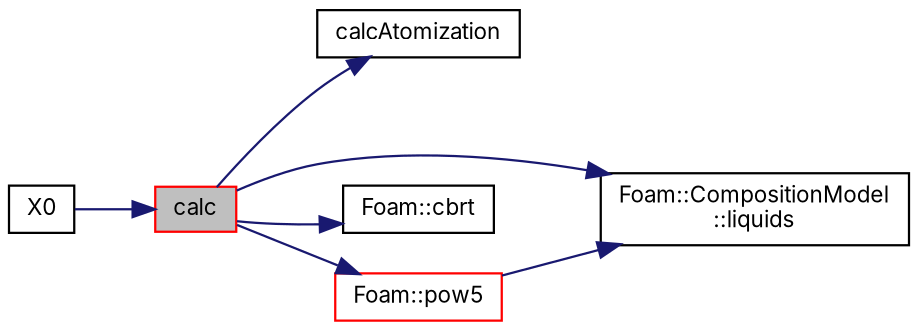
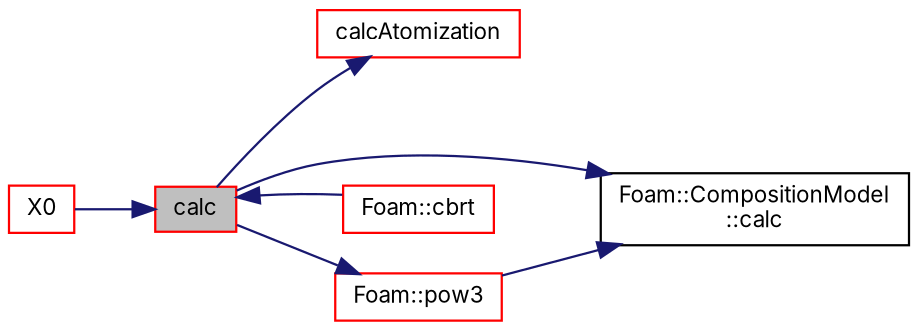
(418, 34) -> (418, 34)
(42, 209) -> (42, 209)
(418, 209) -> (418, 209)
(755, 209) -> (755, 209)
(278, 224) -> (301, 194)
(418, 297) -> (418, 297)
